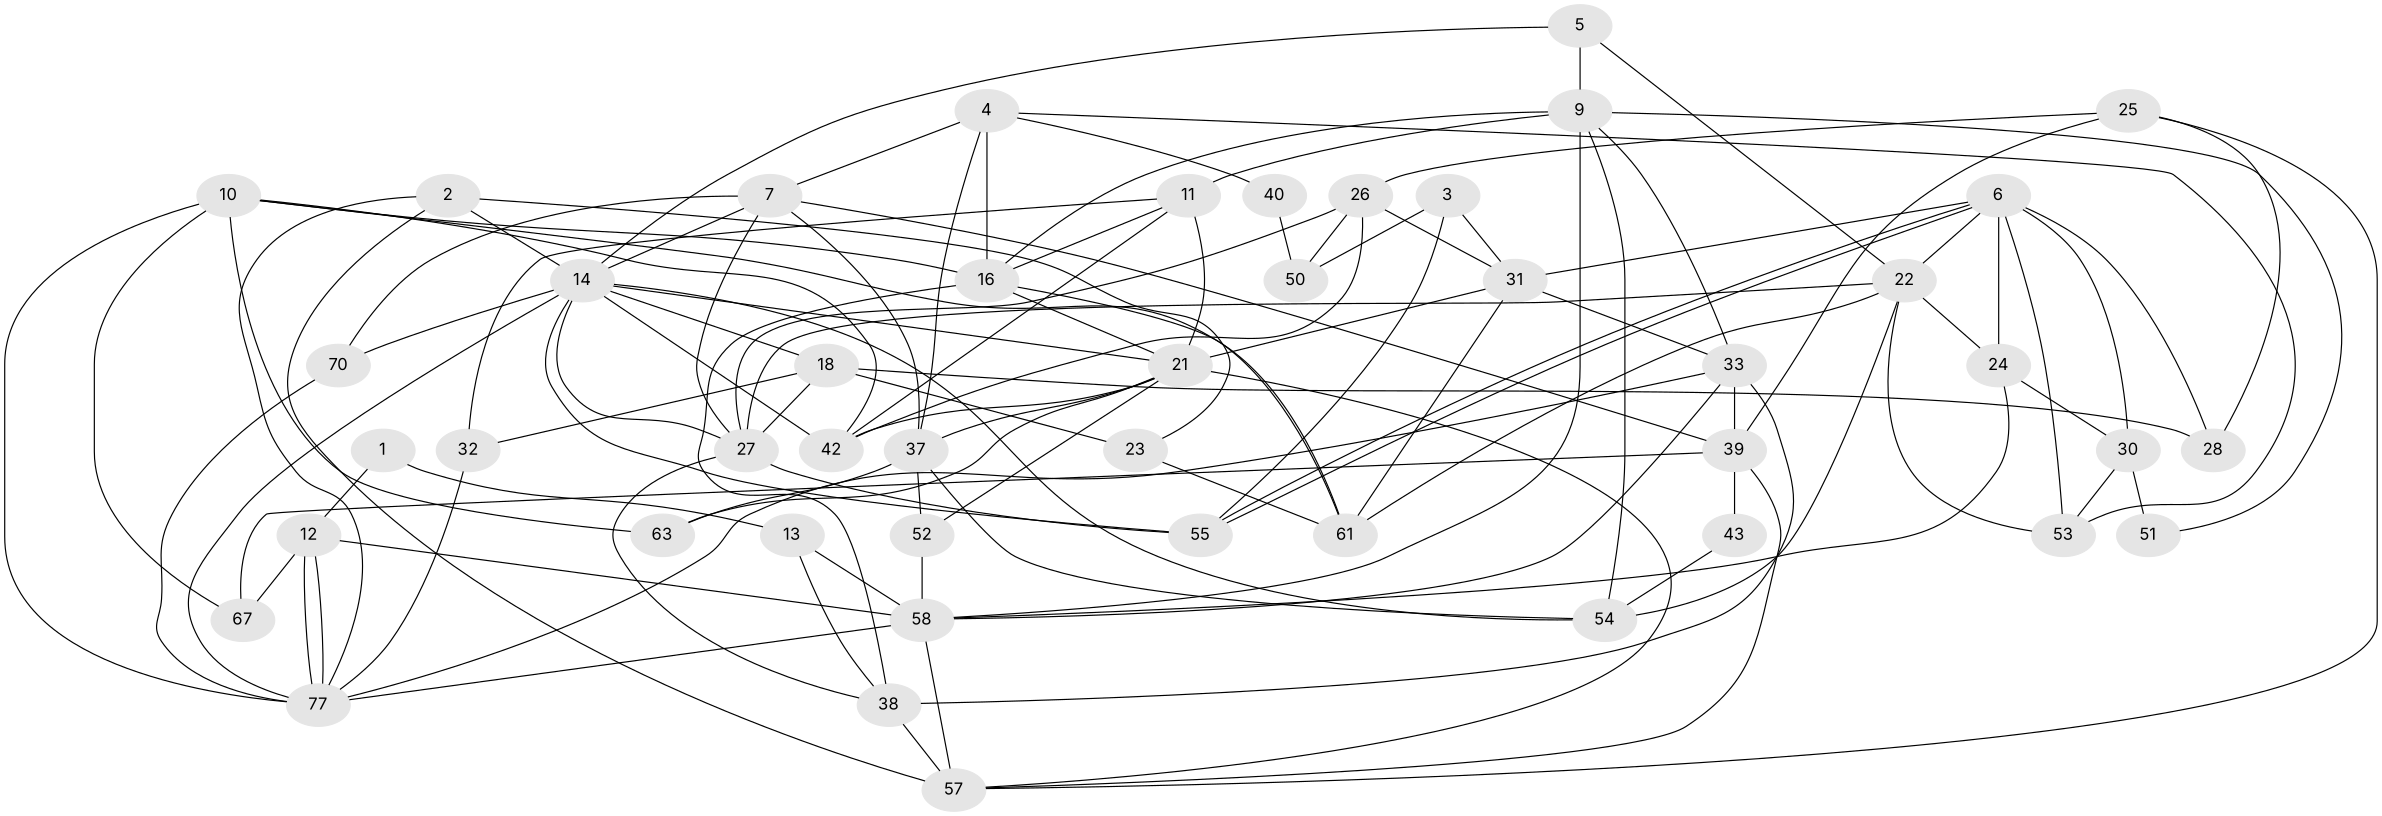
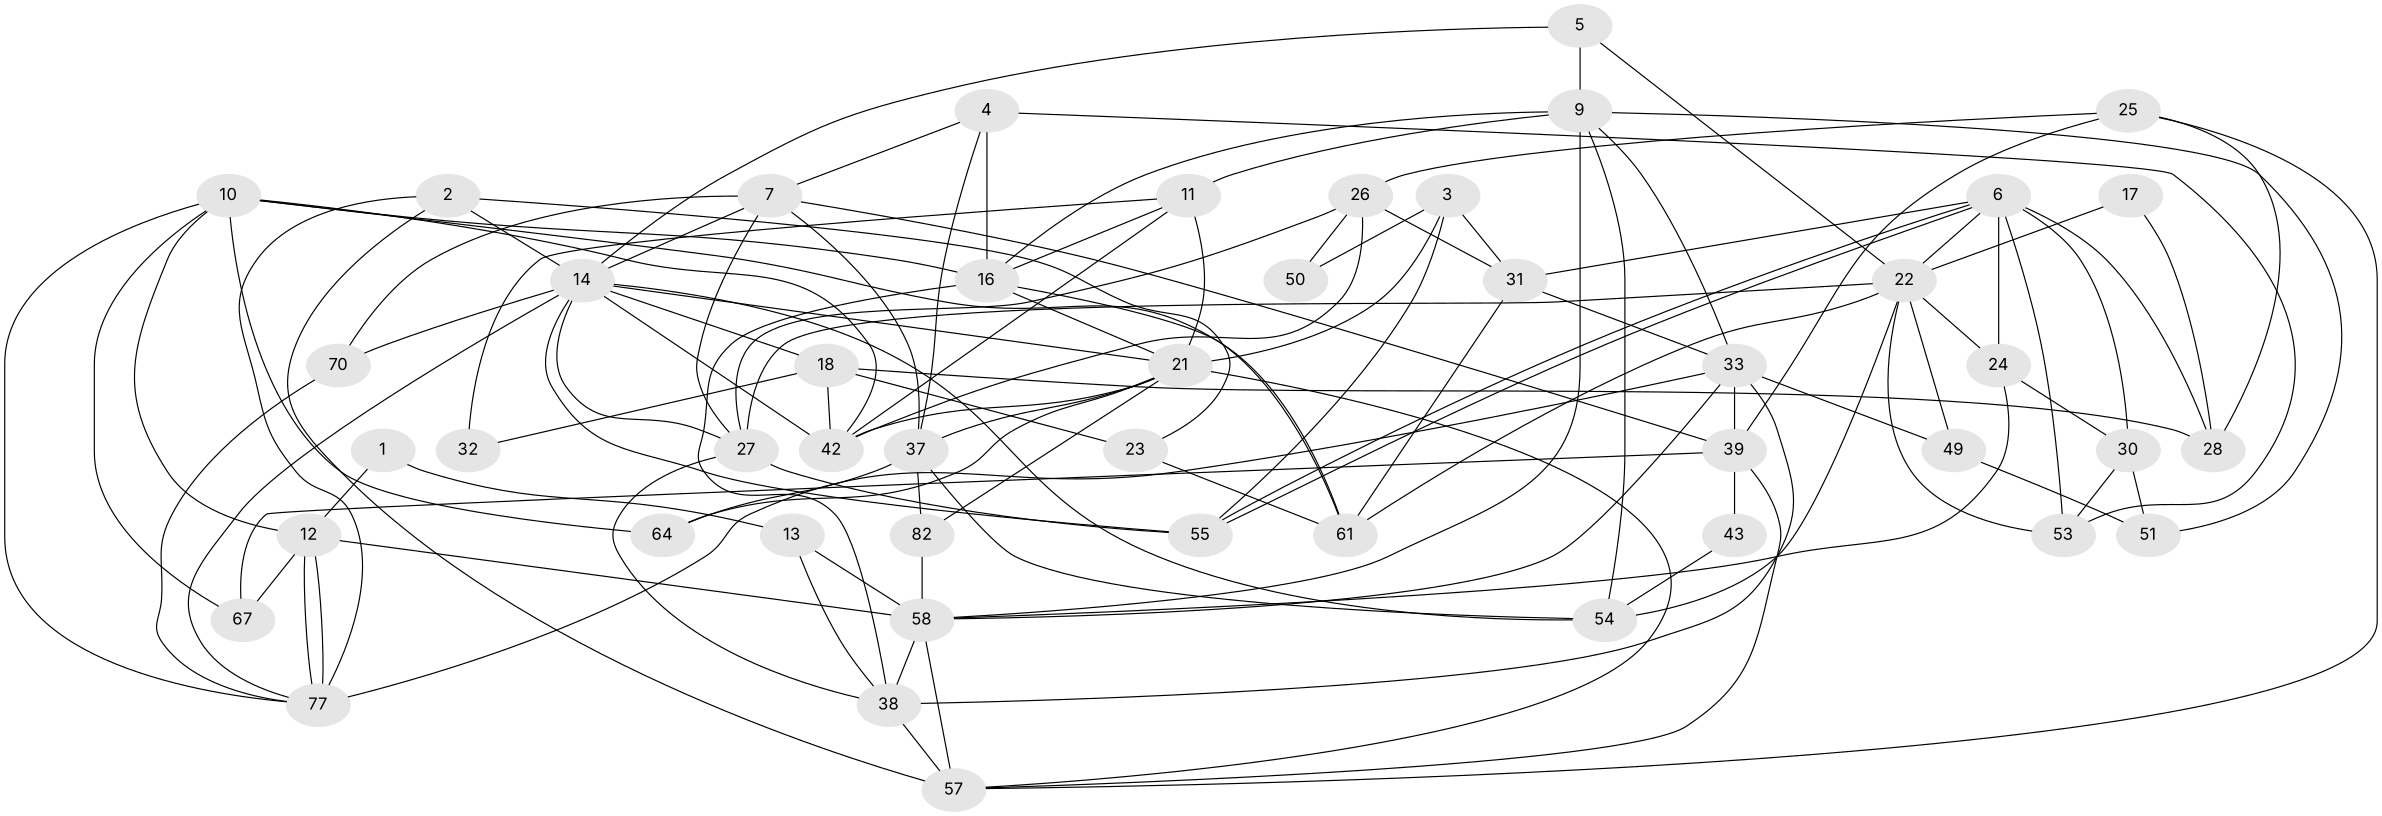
(1275, 196) -> none
none -> (2131, 196)
(1348, 323) -> (1347, 320)
none -> (137, 399)
(786, 408) -> (829, 408)
none -> (1954, 450)
(663, 535) -> (663, 535)
(922, 535) -> (922, 535)
(420, 591) -> none
(634, 661) -> (906, 663)
